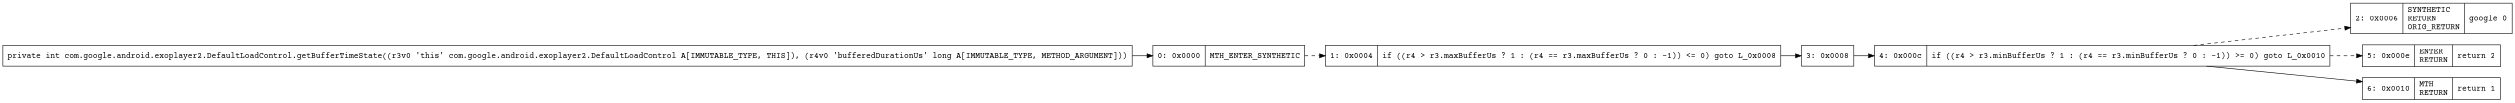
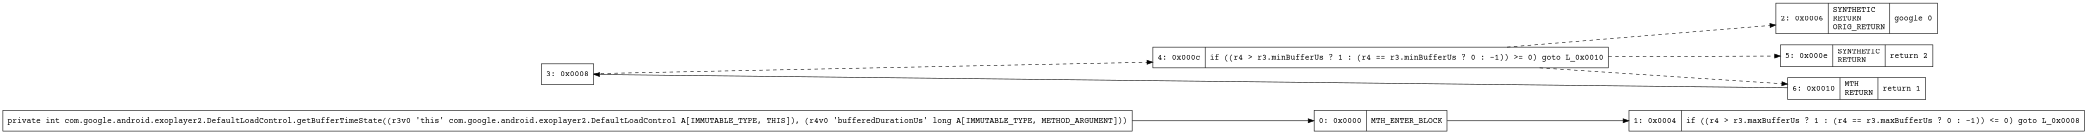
(2431, 51) -> (1859, 51)
(1255, 55) -> (1407, 120)
(1312, 56) -> (1535, 121)
(1788, 56) -> (1194, 81)
(1861, 56) -> (870, 68)
(2282, 74) -> (1661, 76)
